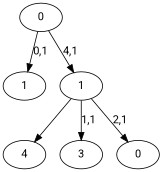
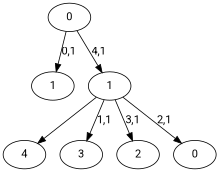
none -> (138, 155)
